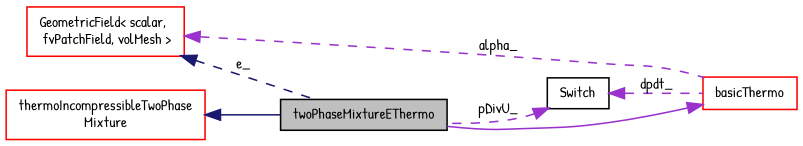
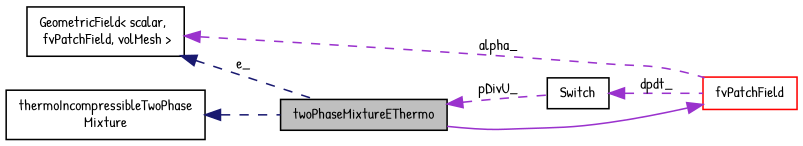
(106, 32) -> (106, 32)
(750, 93) -> (750, 93)
(106, 115) -> (106, 115)
(251, 115) -> (251, 115)
(509, 120) -> (505, 98)
